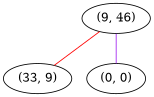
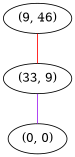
(116, 49) -> (38, 109)
